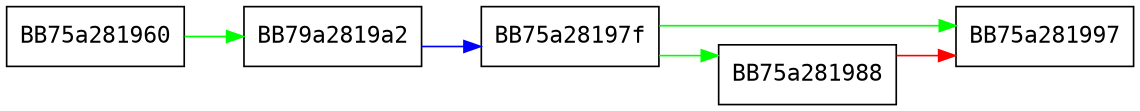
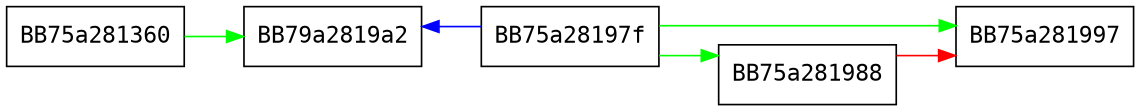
(95, 37) -> (95, 37)
(443, 46) -> (460, 27)
